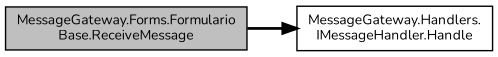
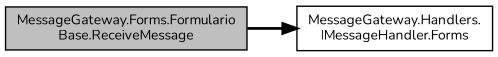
(395, 28) -> (395, 28)
